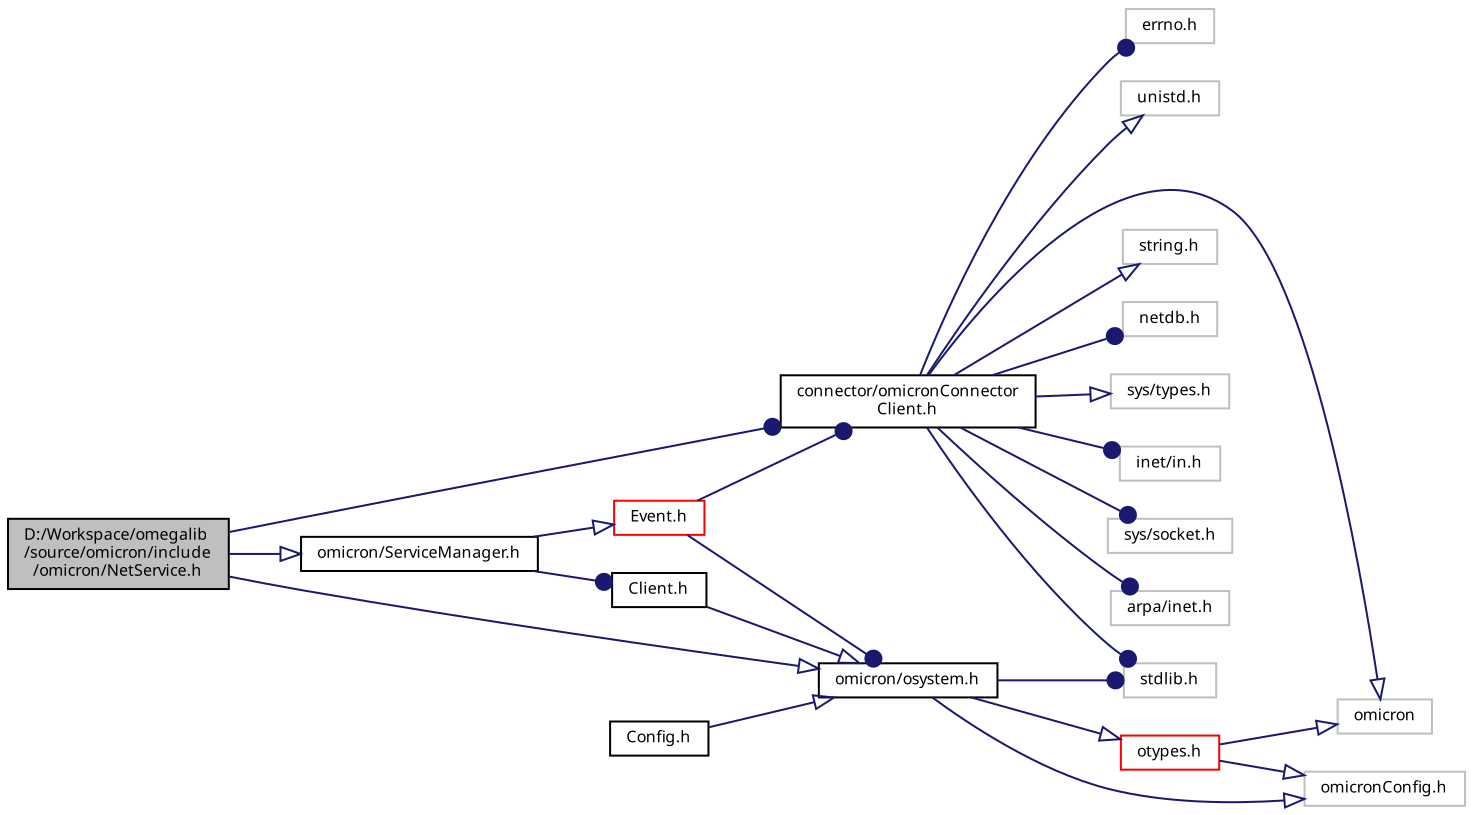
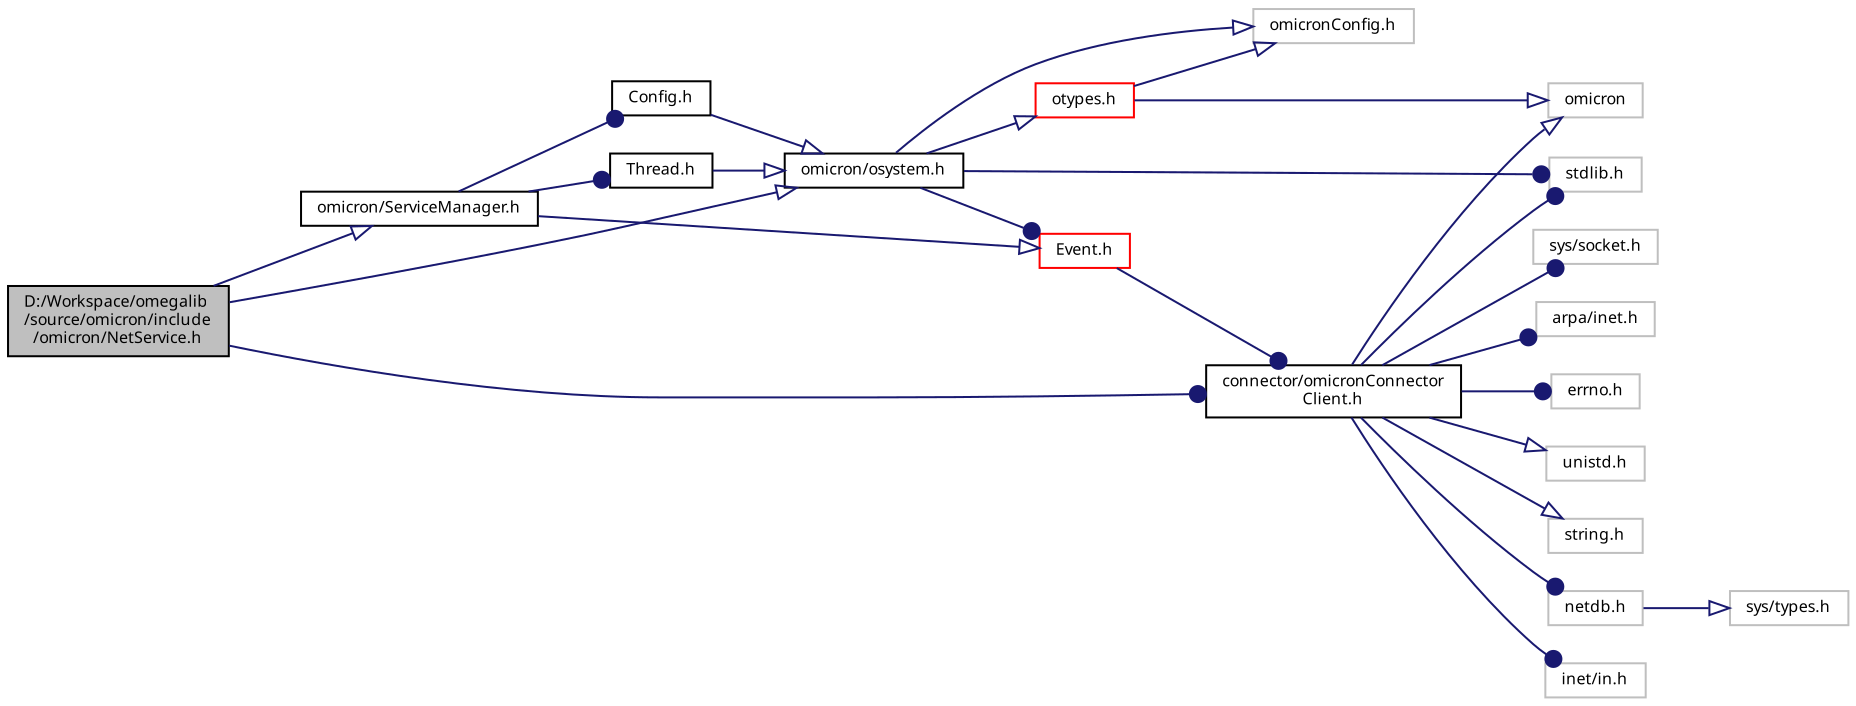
none -> (533, 157)
(1063, 395) -> (1676, 608)
(659, 590) -> (661, 171)
(777, 595) -> (972, 208)
